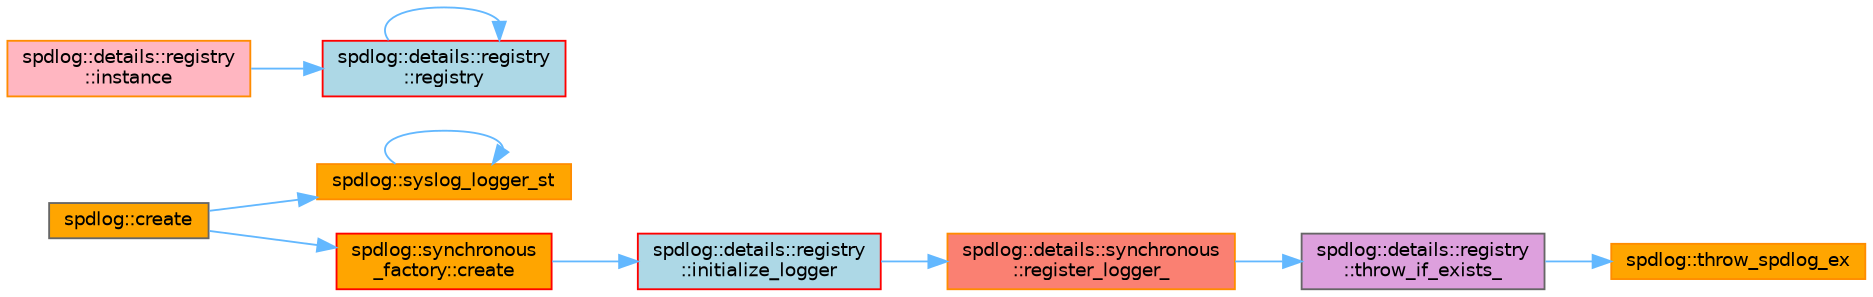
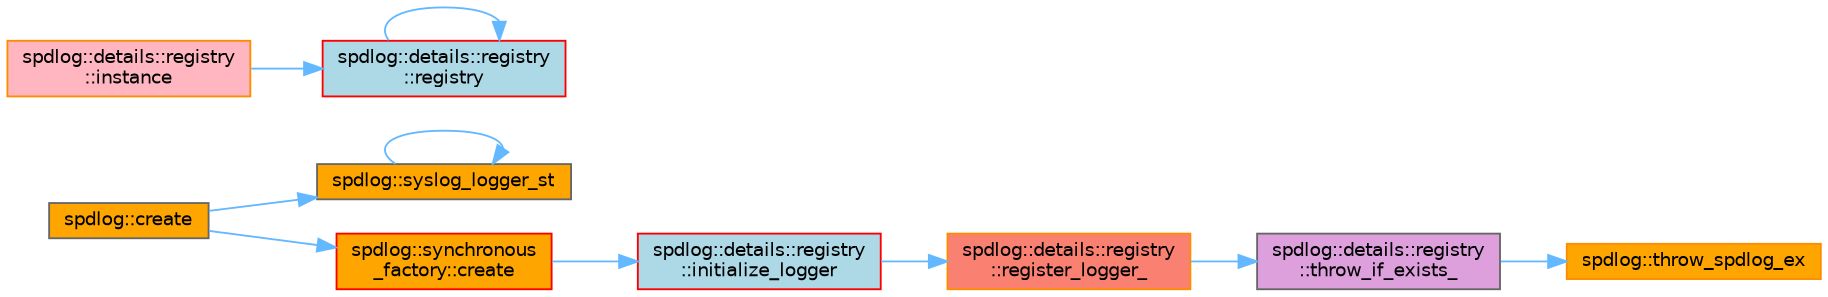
(444, 182) -> (444, 182)
(1091, 261) -> (1069, 261)
